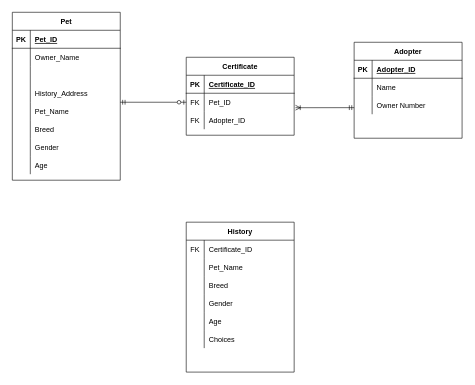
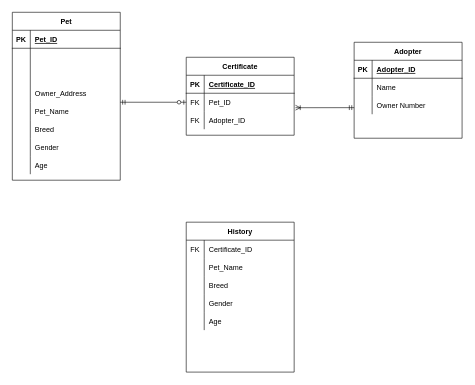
(75, 57) -> none
(64, 94) -> (61, 94)
(249, 339) -> none
